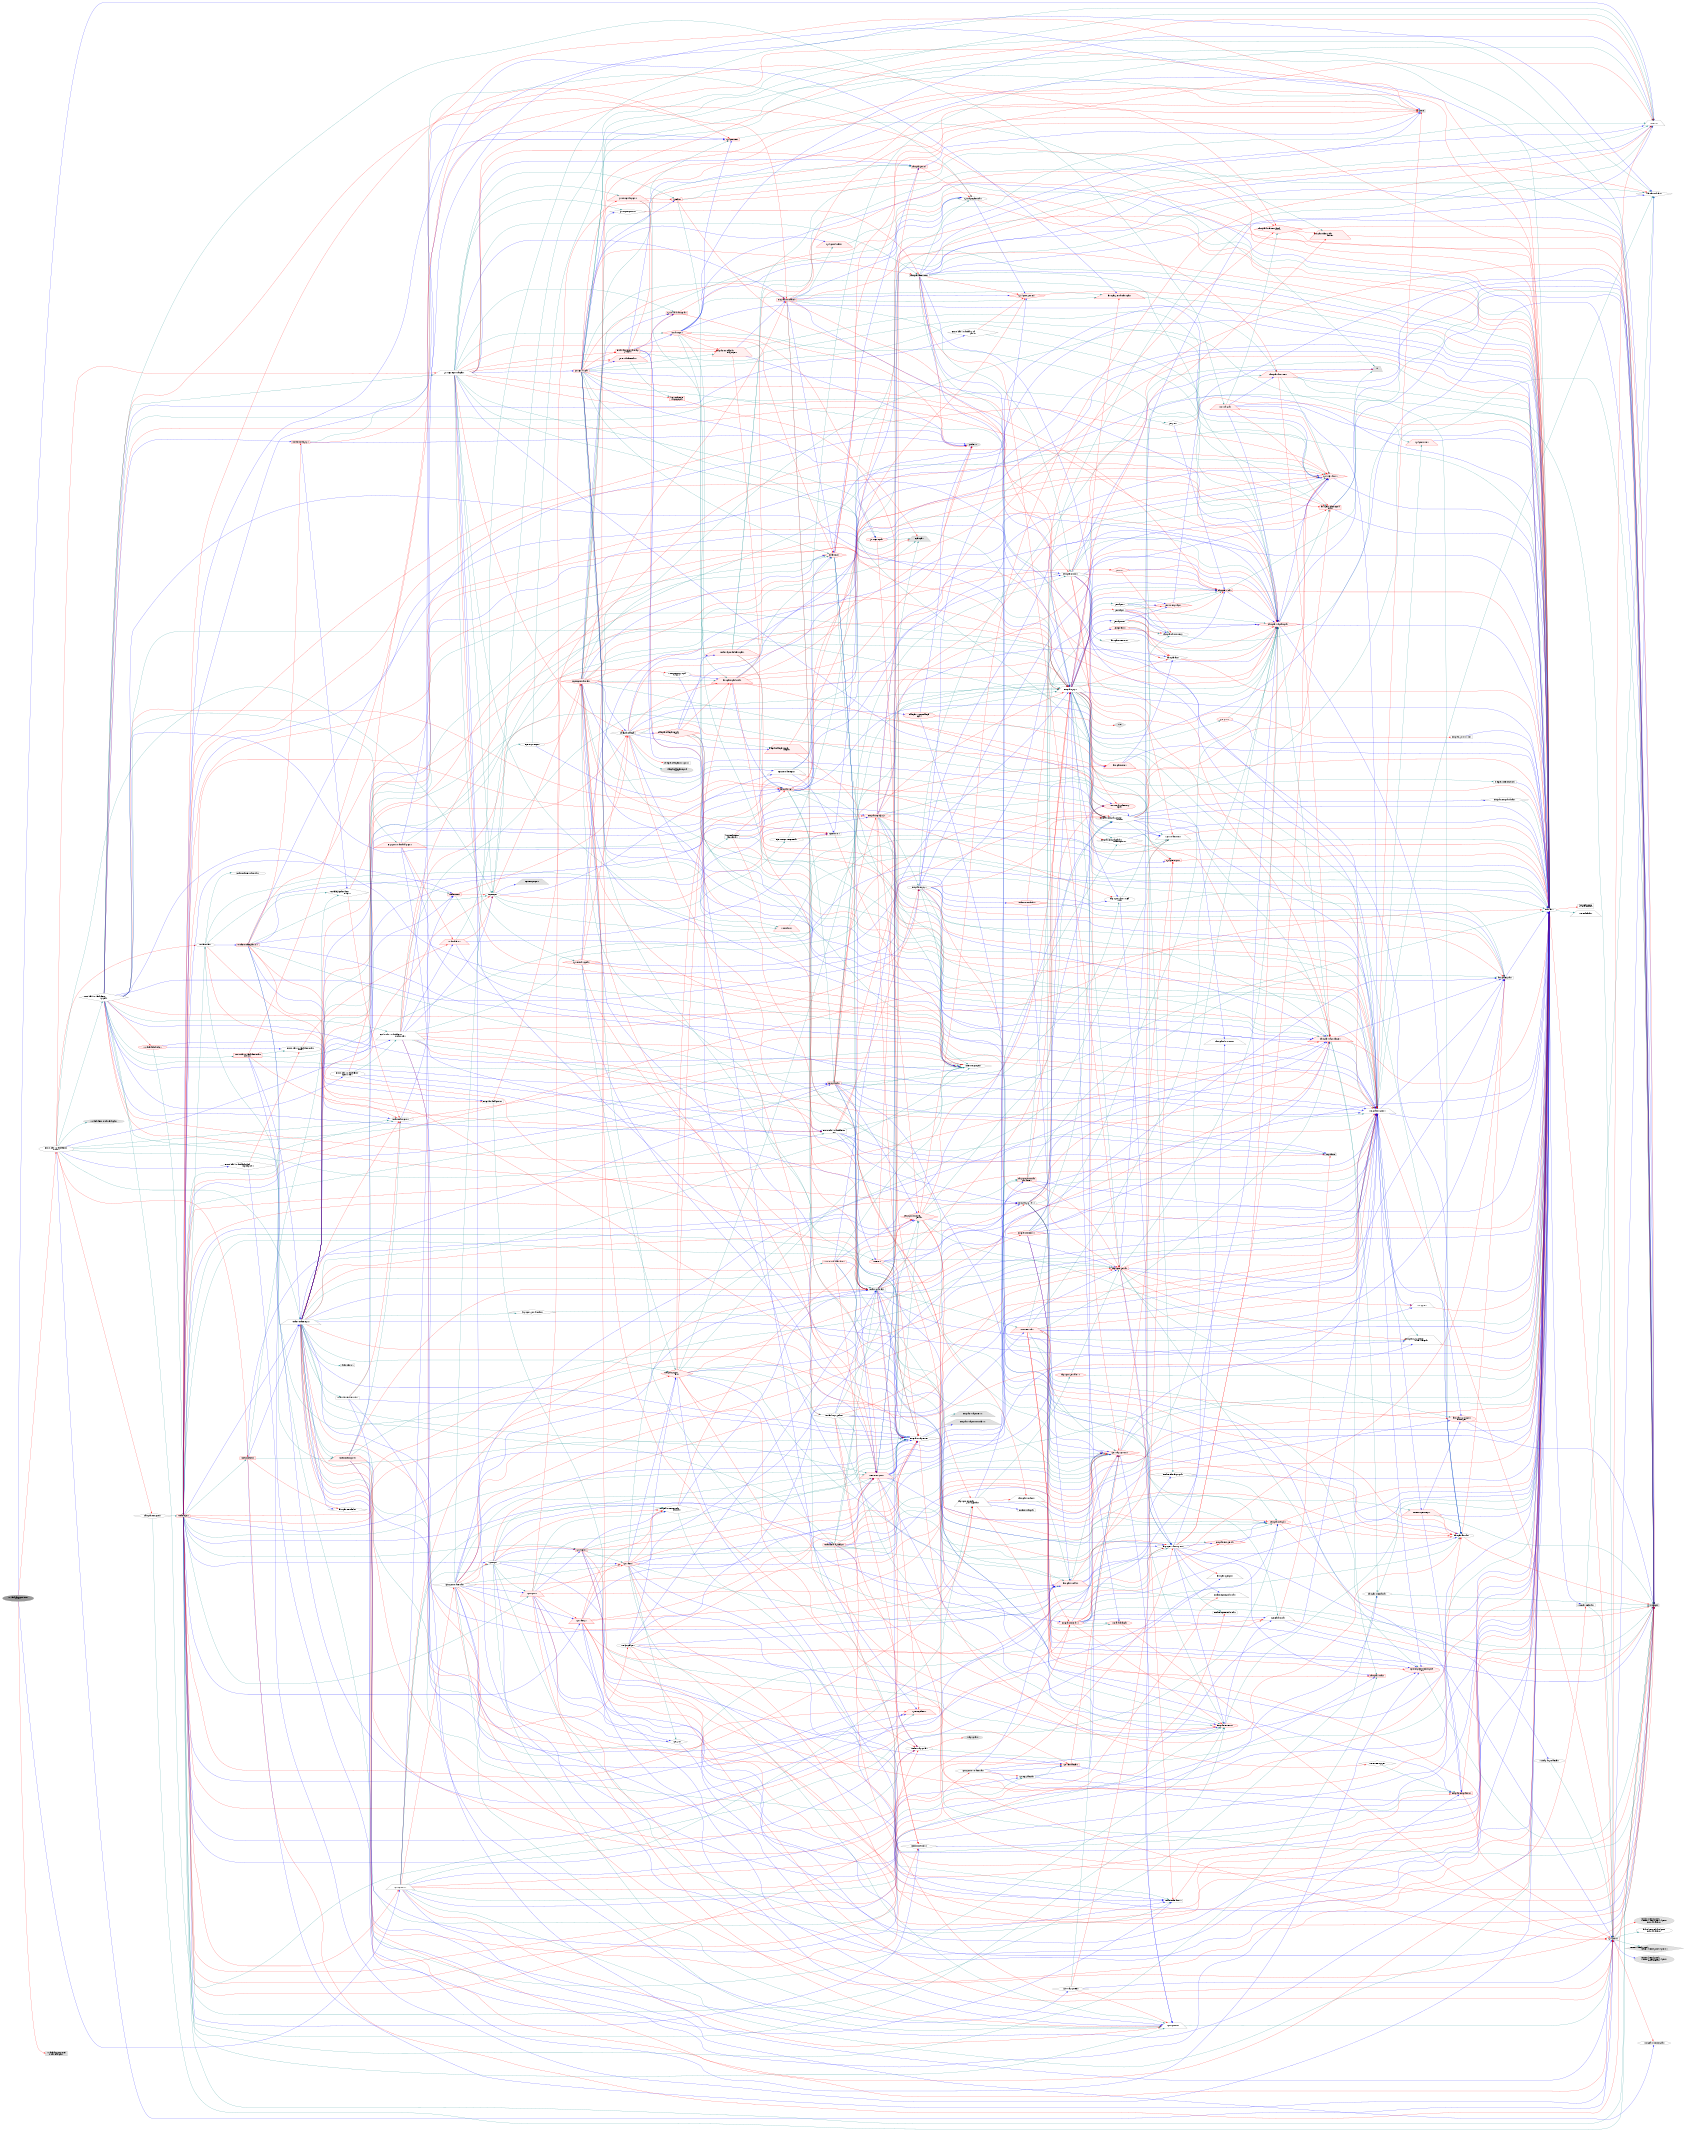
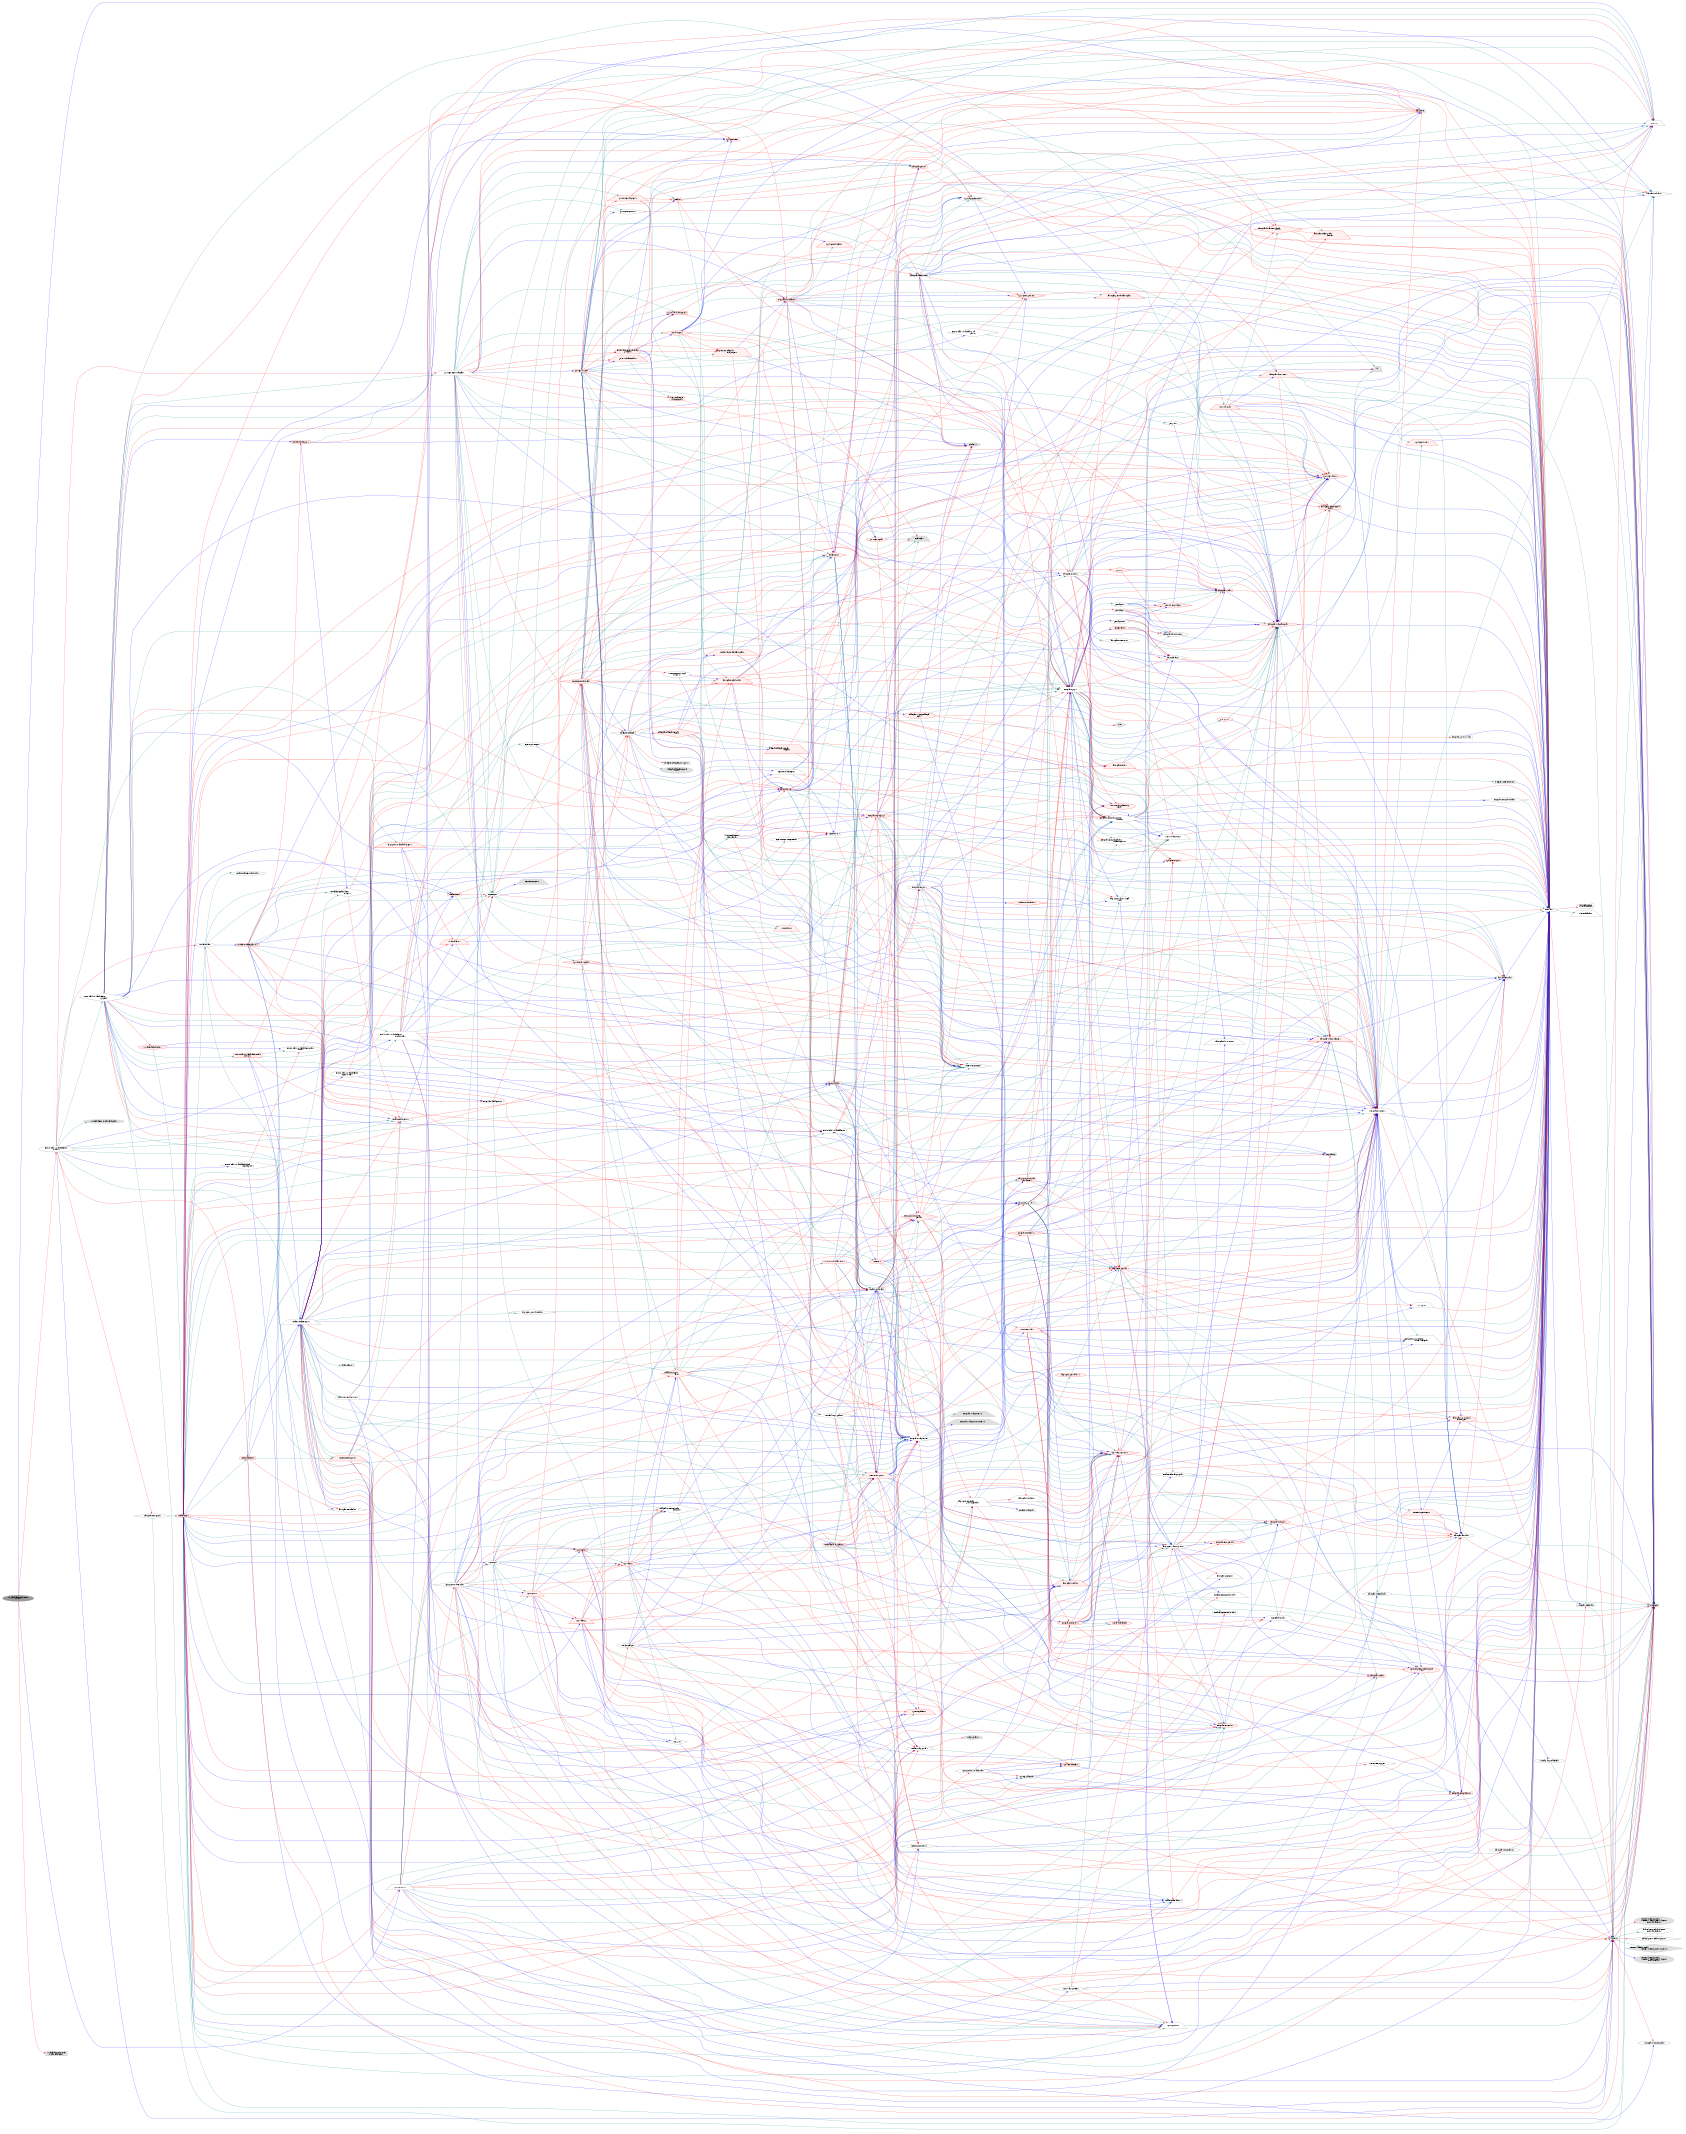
none -> (1149, 625)
none -> (1505, 1850)
none -> (1654, 1939)
